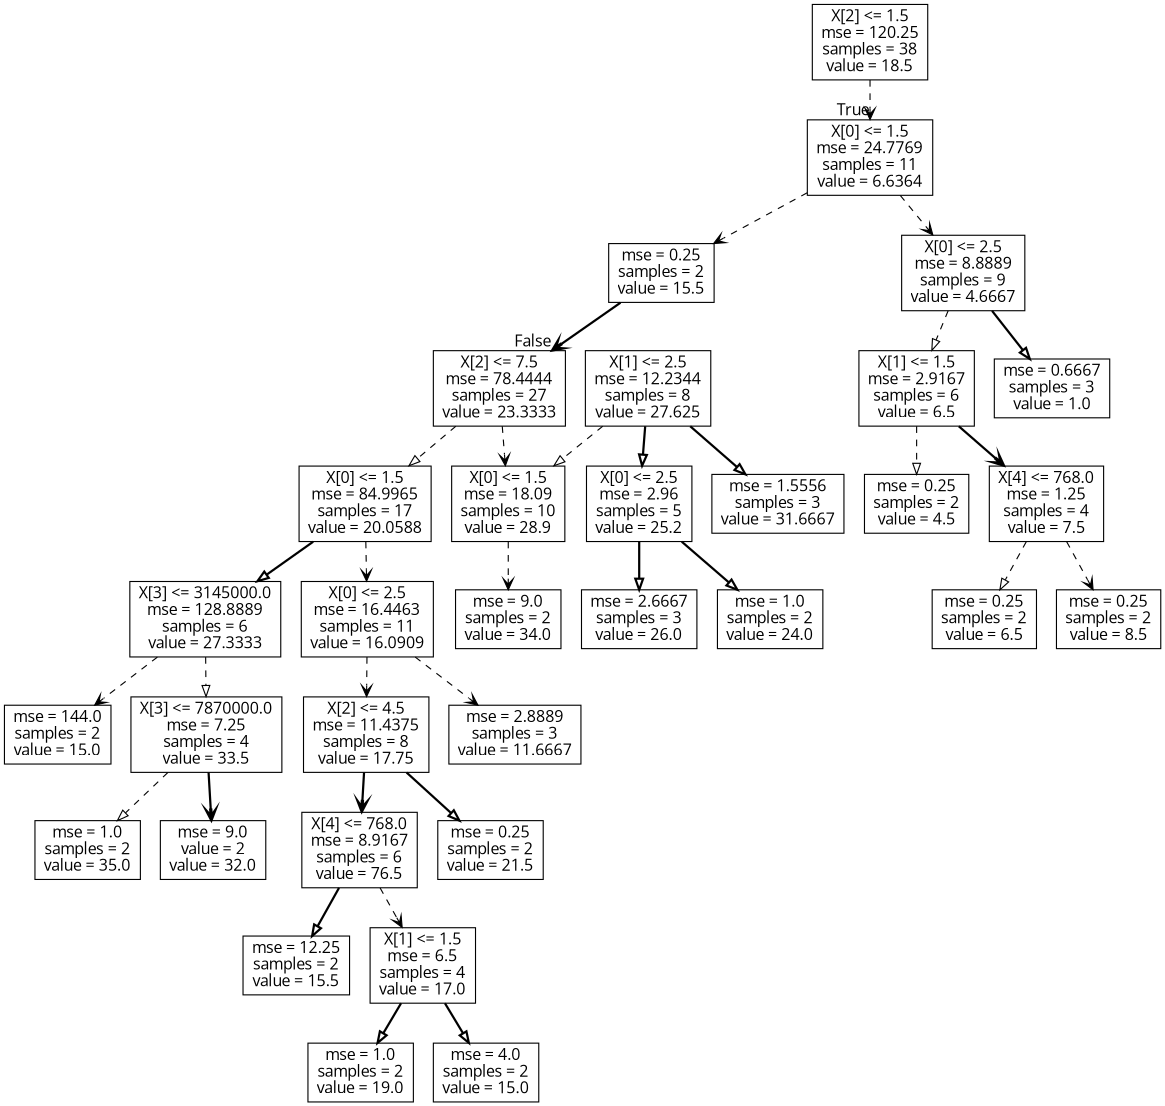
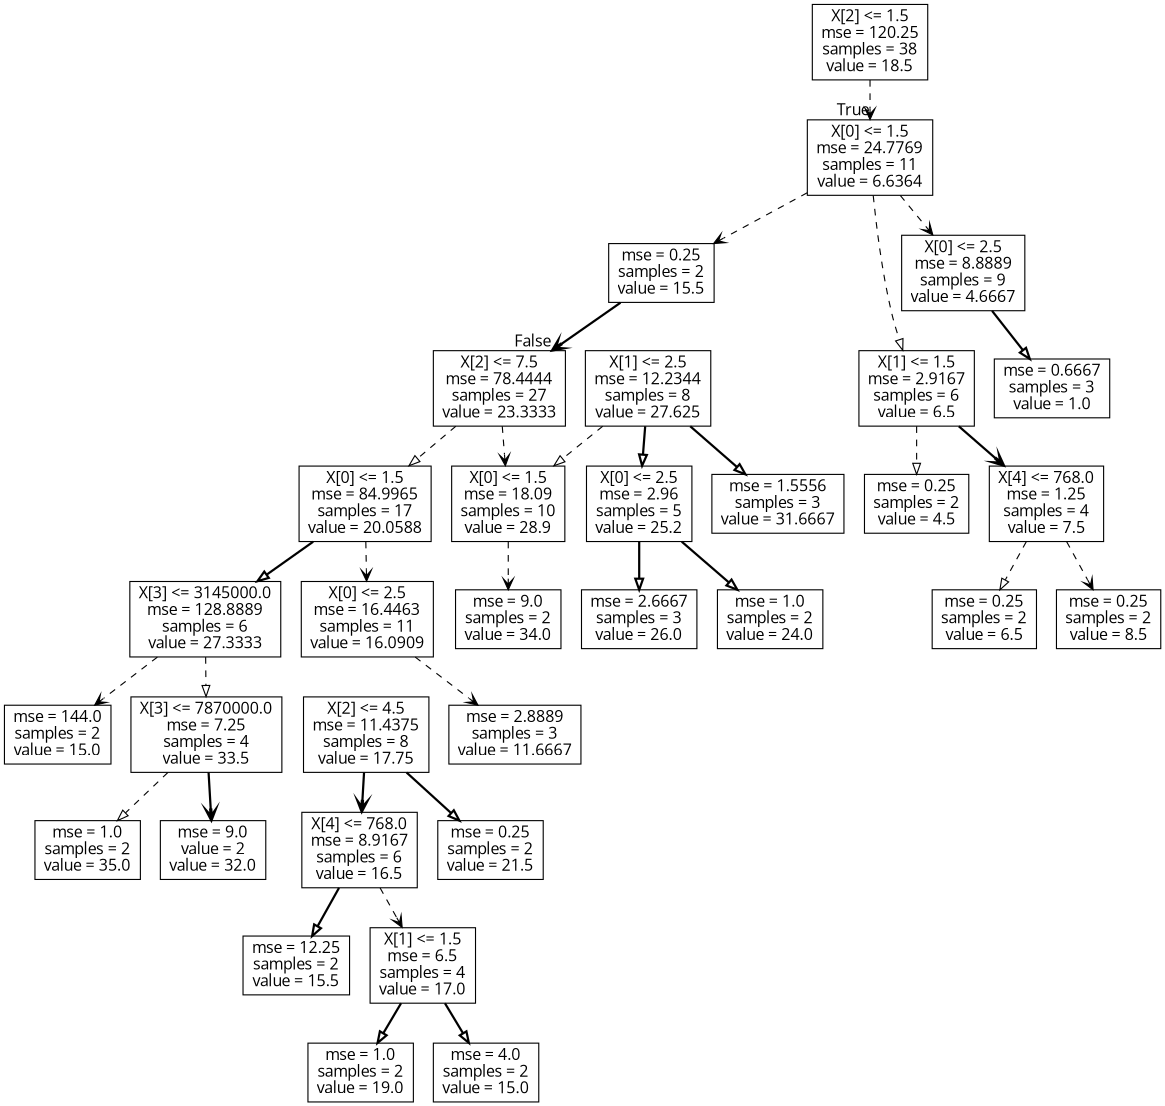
(942, 325) -> (883, 268)
(367, 671) -> none
(360, 850) -> (360, 850)
